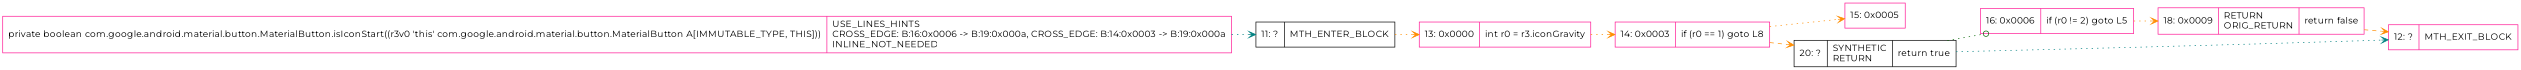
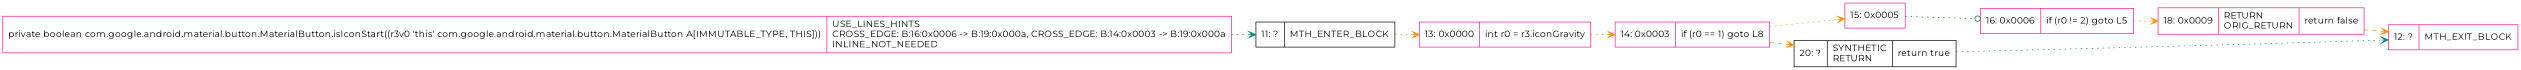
(1965, 37) -> (1940, 18)
